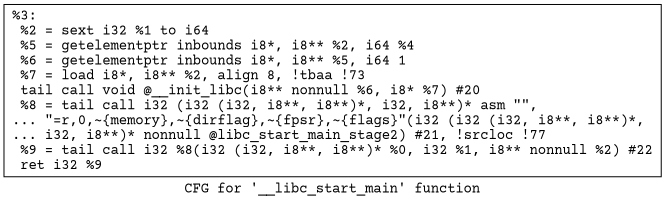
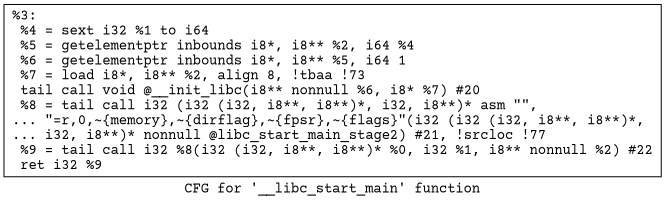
(111, 30) -> (111, 30)
